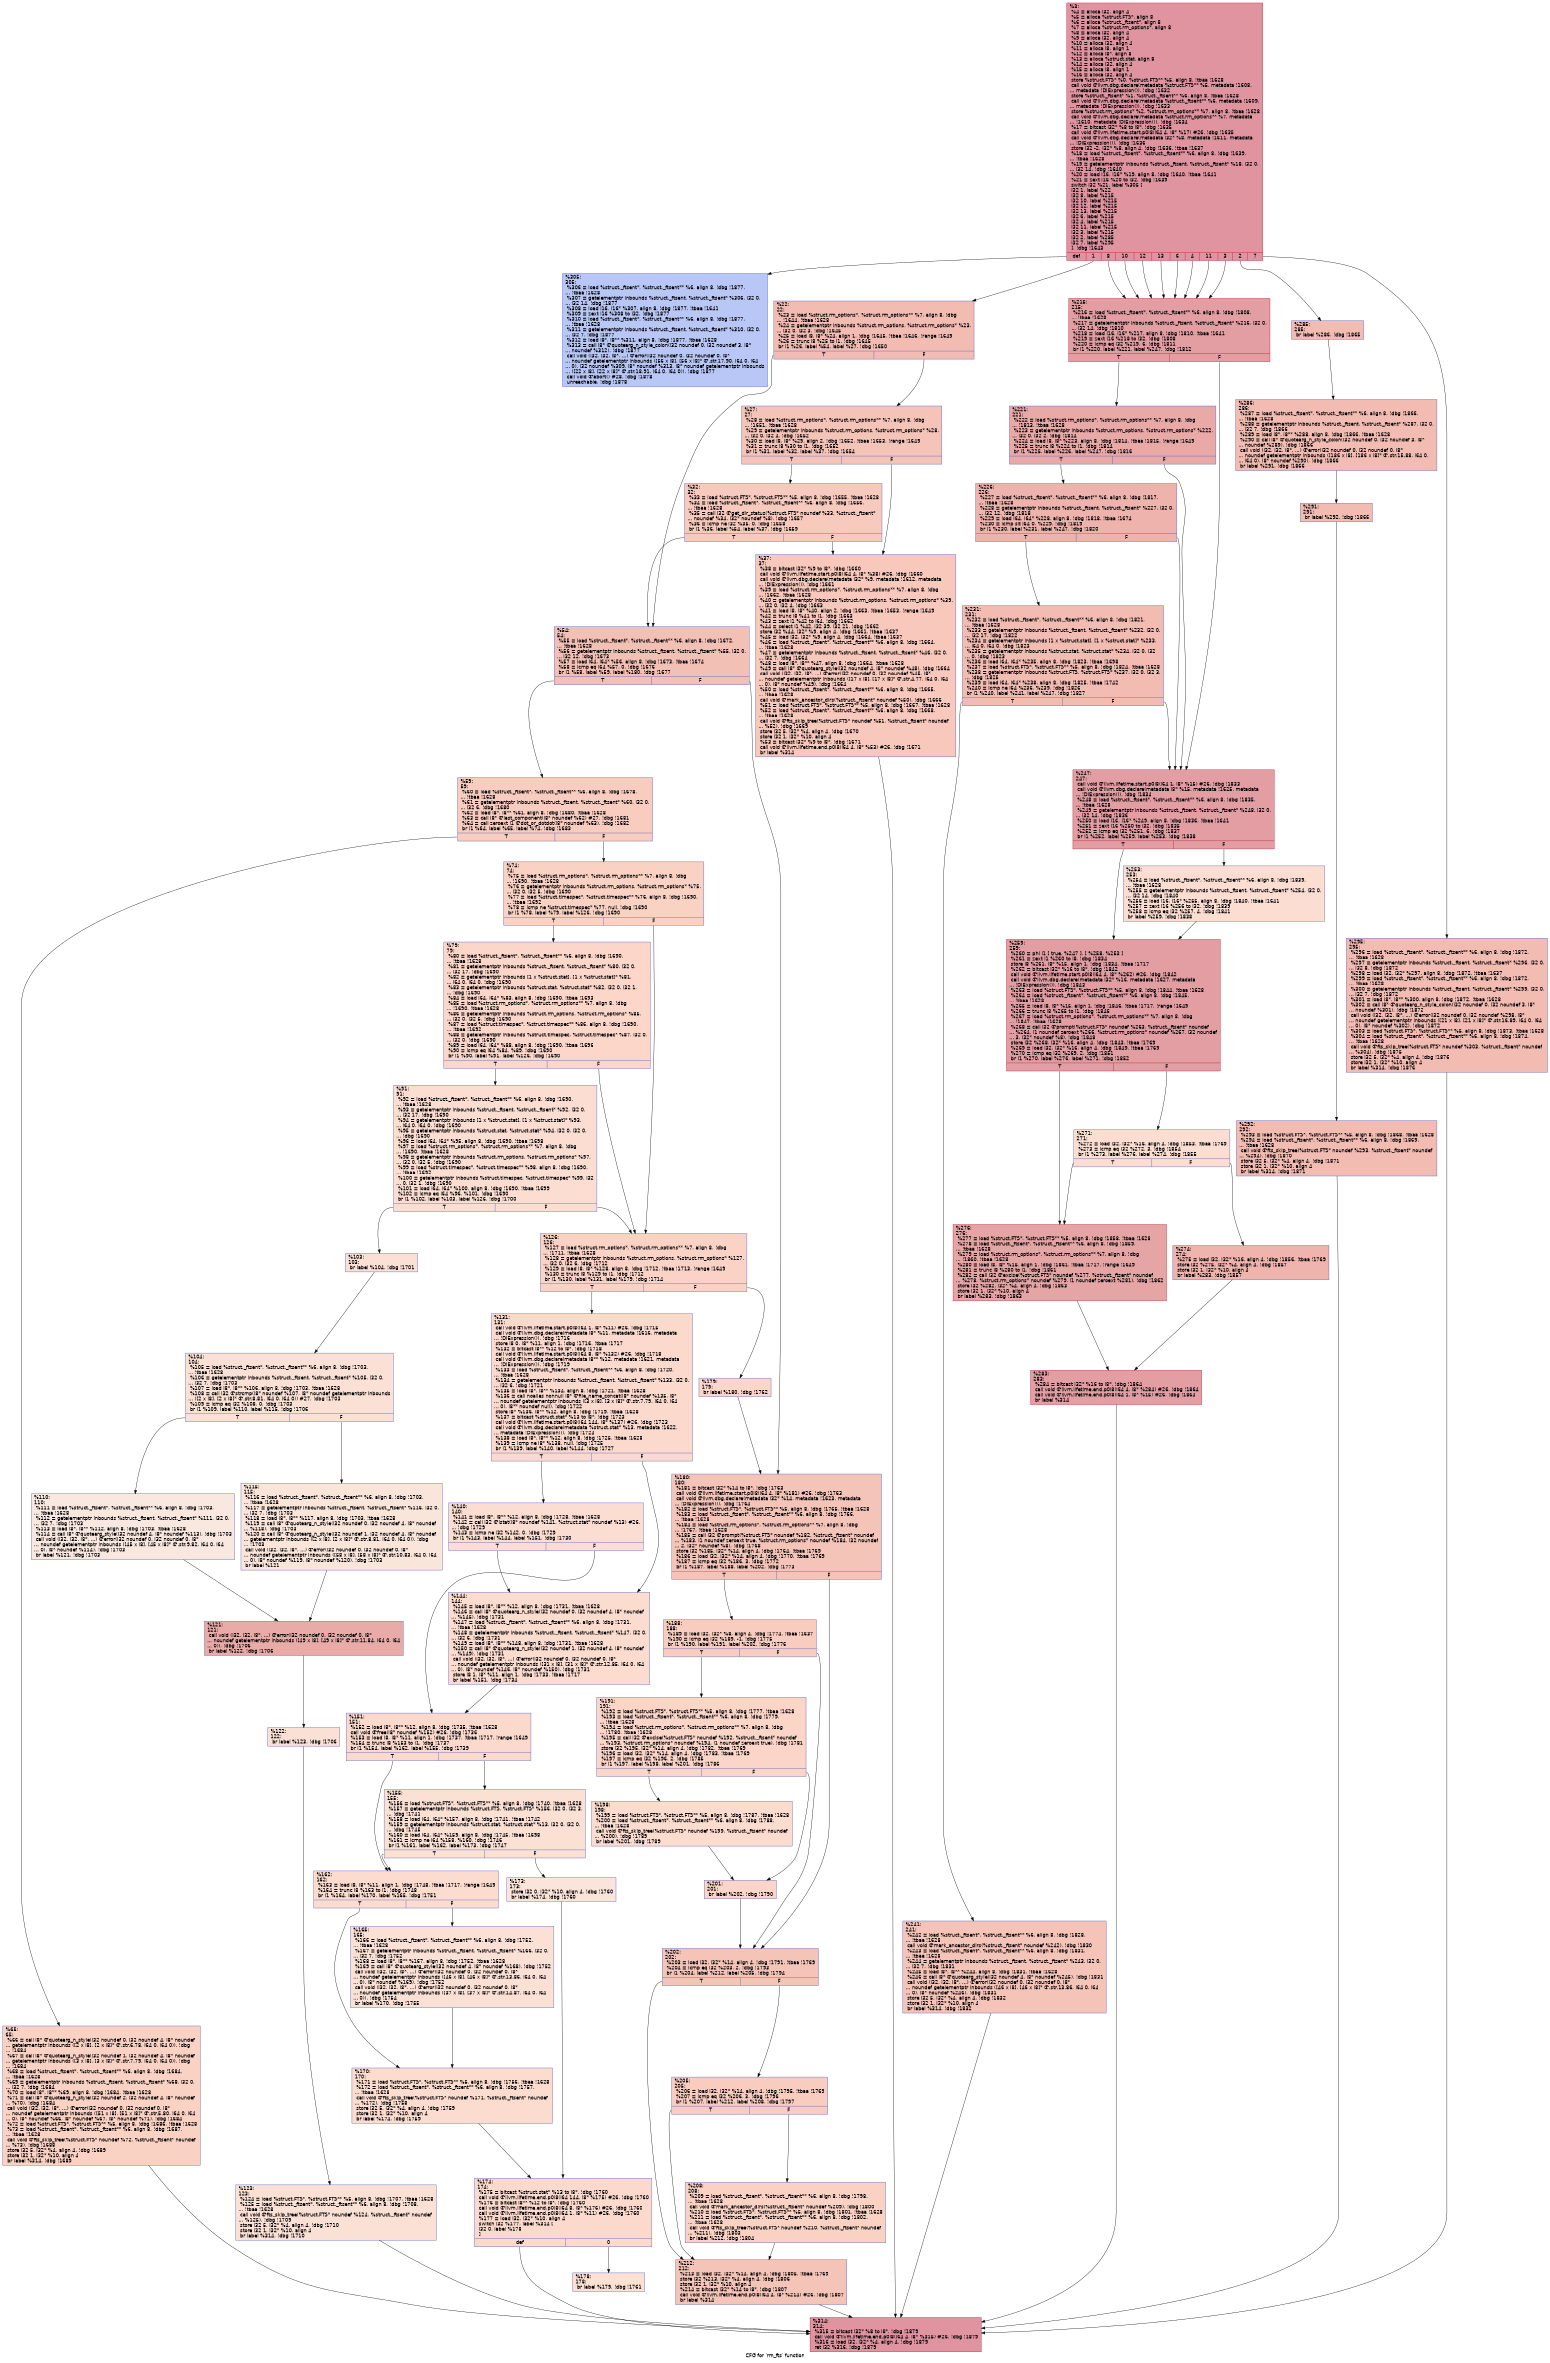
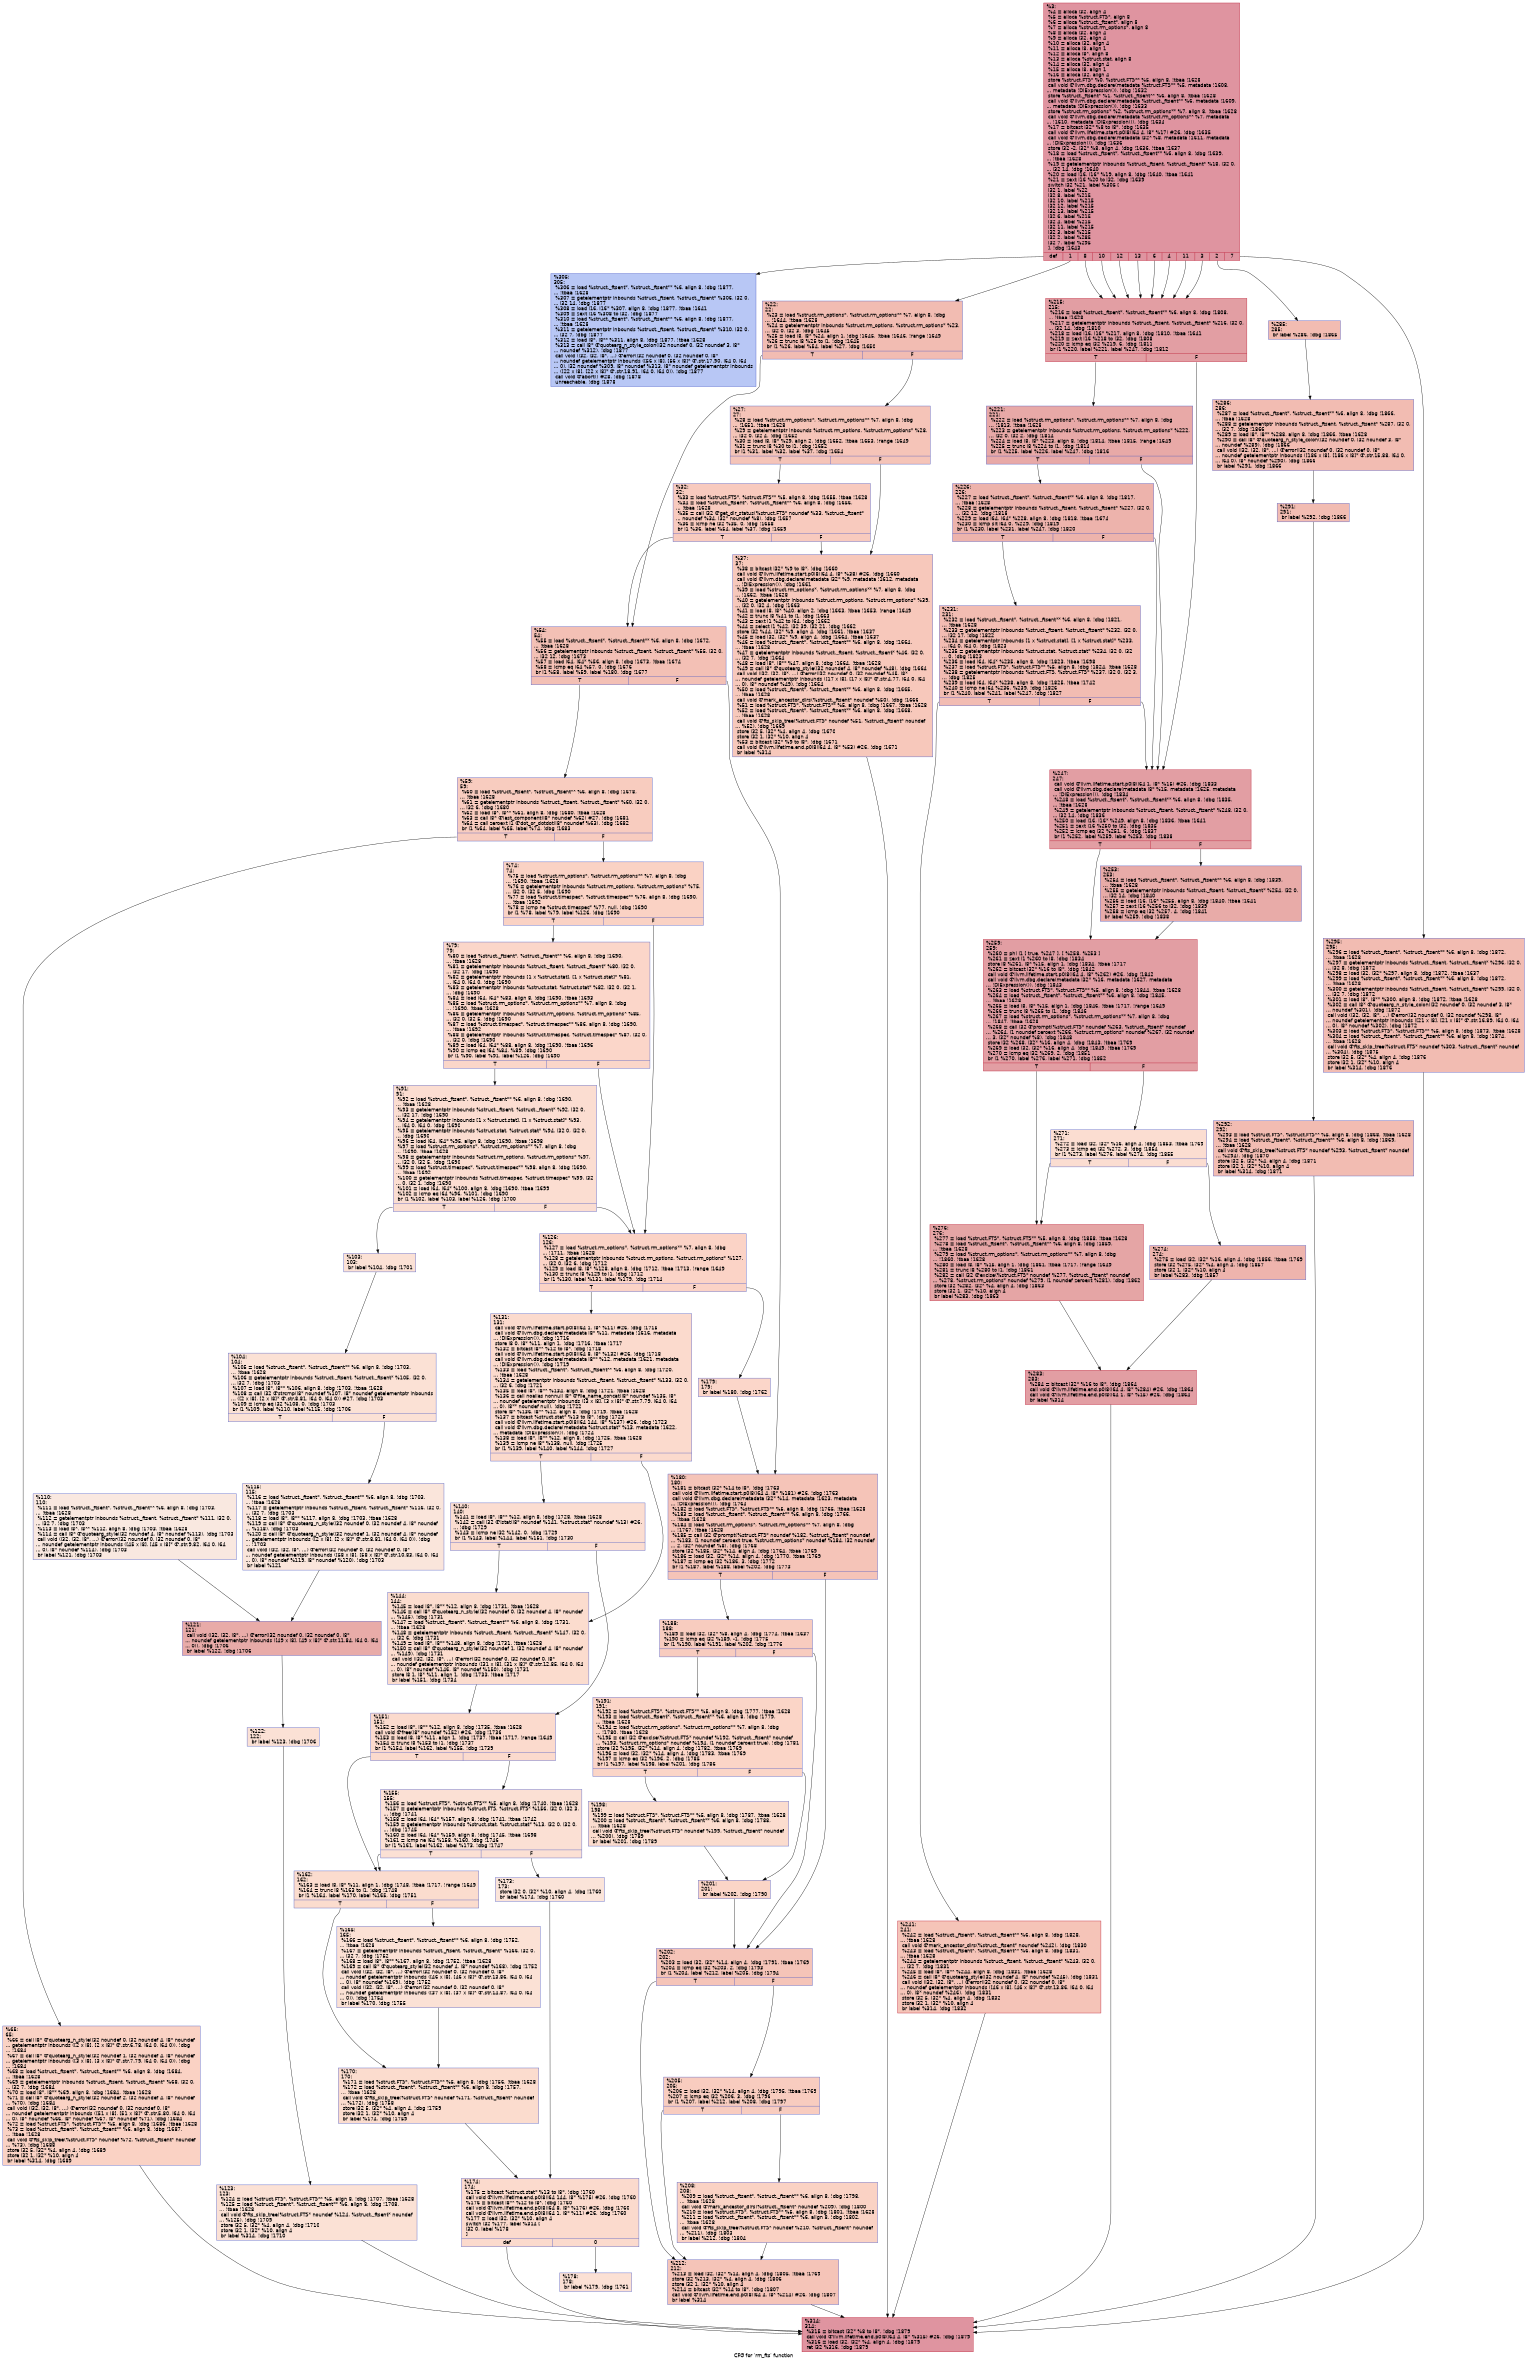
(1224, 894) -> (1201, 894)
(149, 1445) -> none
(1004, 1967) -> (999, 1967)
